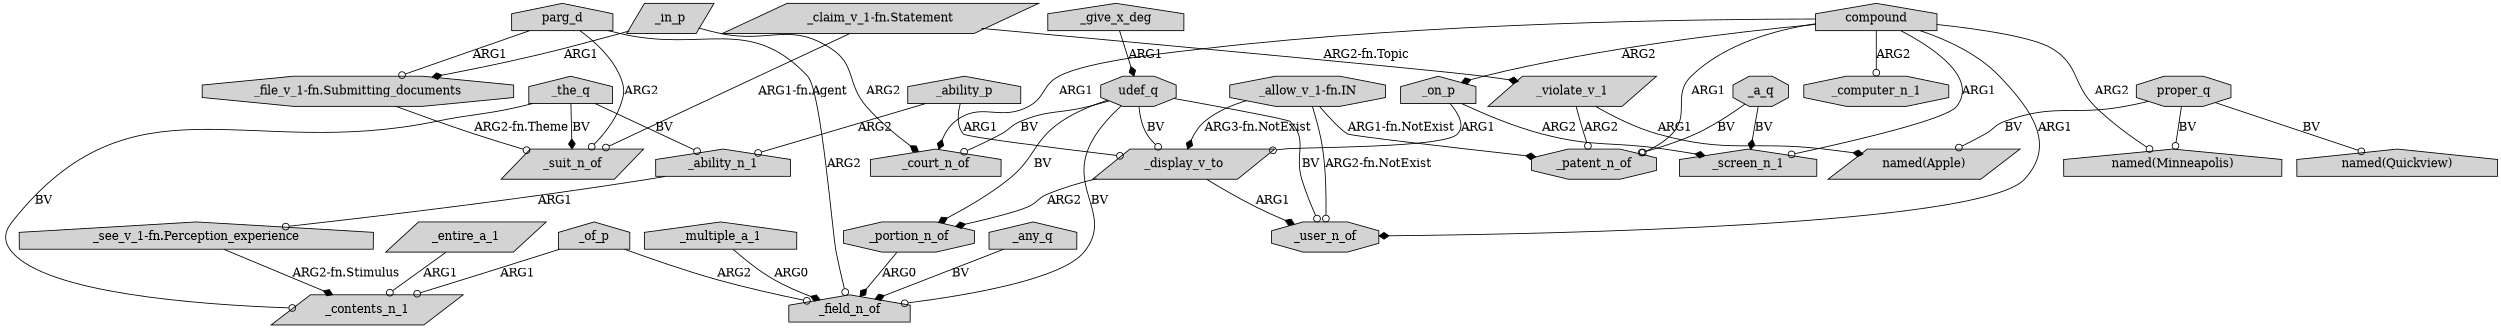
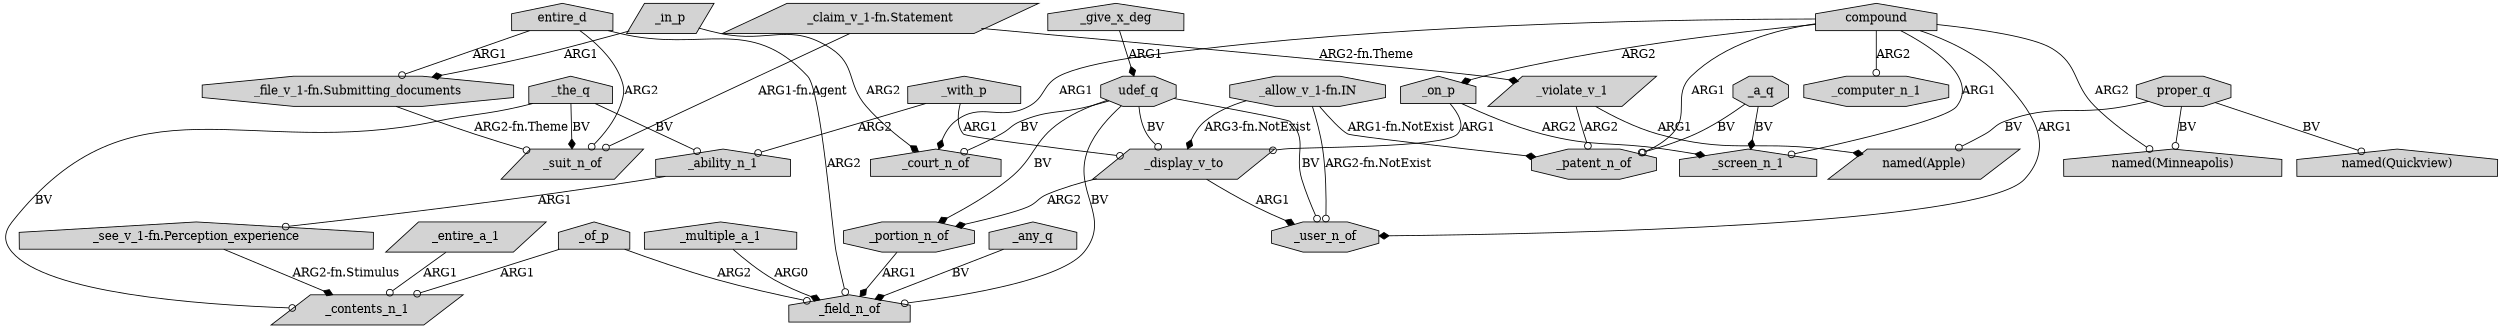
(562, 18) -> (562, 18)
(1366, 55) -> (1366, 55)
(964, 91) -> (964, 91)
(899, 273) -> (899, 273)
